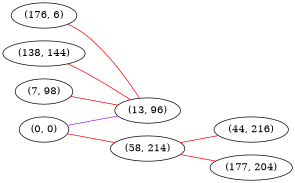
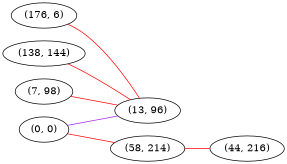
(251, 168) -> none
